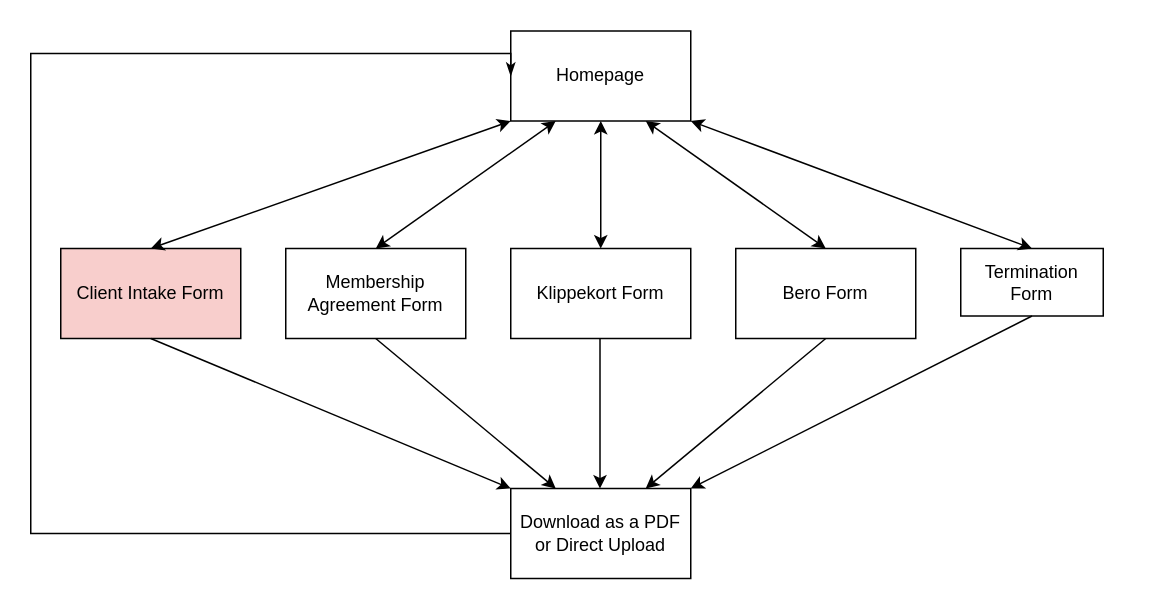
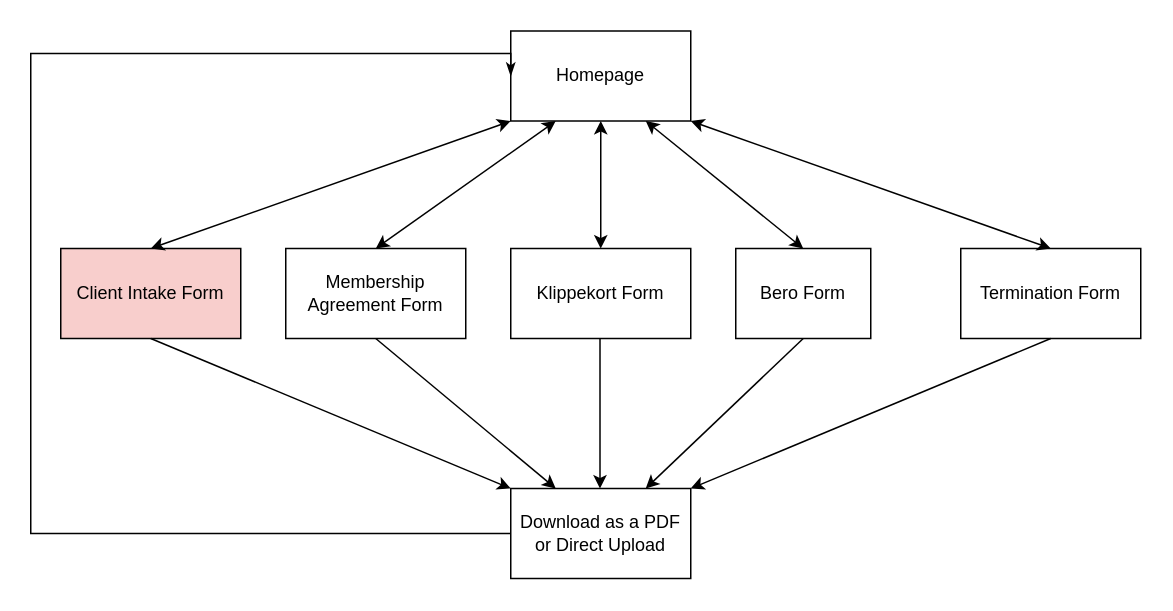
(1032, 282) -> (1051, 293)
(826, 293) -> (803, 293)
